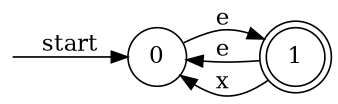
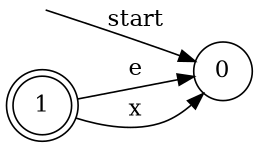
(215, 31) -> none
